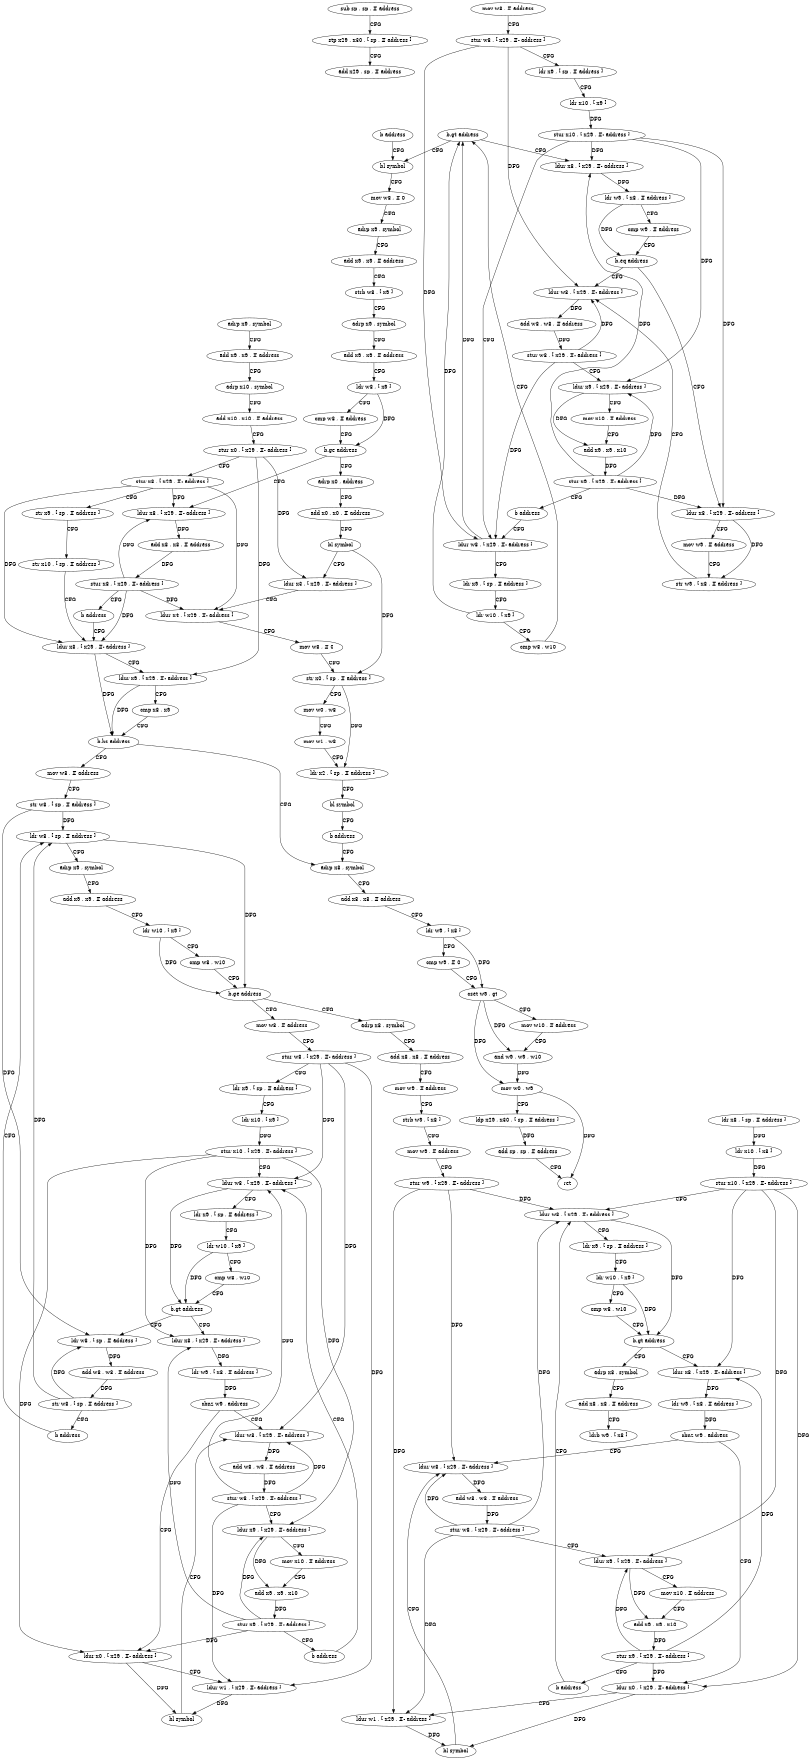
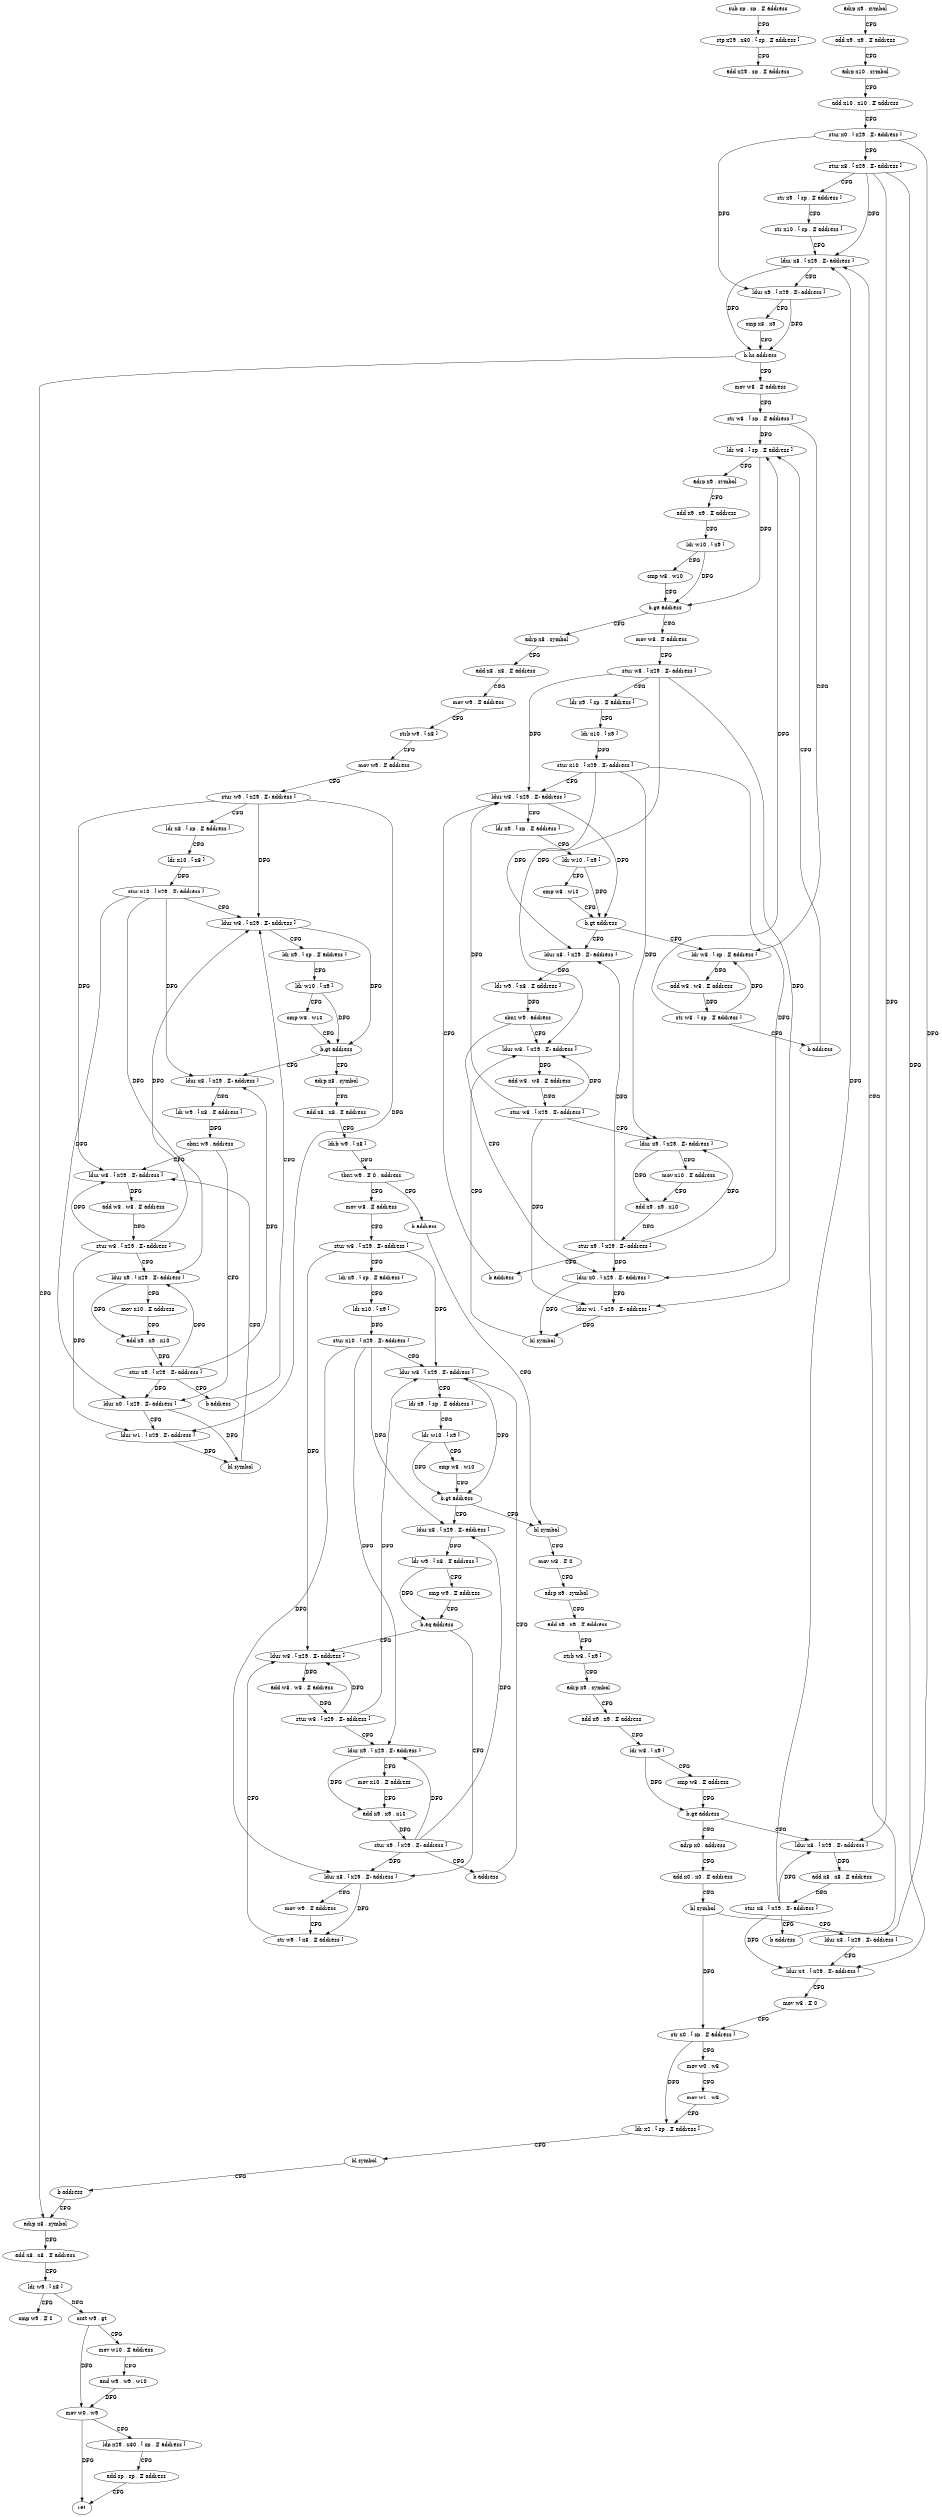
none -> (230, 812)
(461, 978) -> none
(491, 1027) -> none
(529, 1136) -> (147, 2461)
(760, 1136) -> (199, 845)
none -> (371, 1176)
